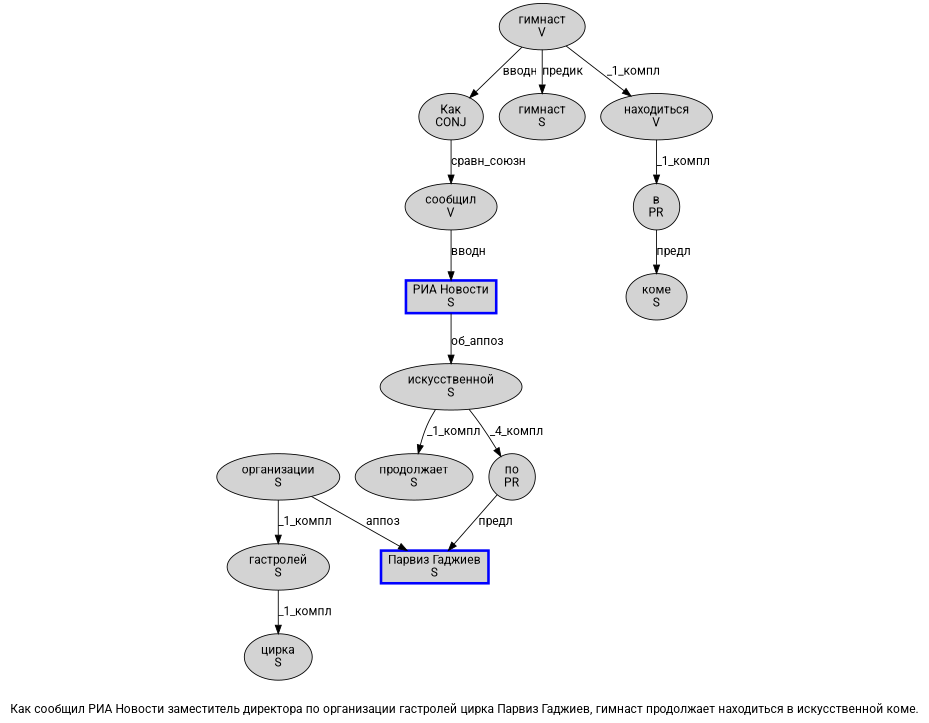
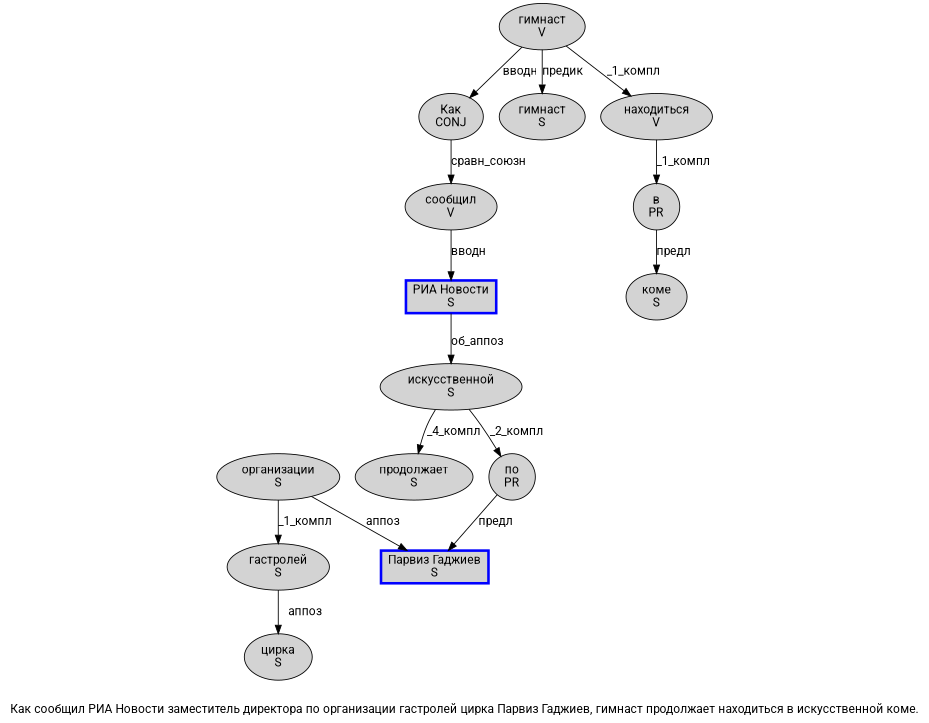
(454, 432) -> (454, 432)
(517, 432) -> (517, 432)
(305, 612) -> (305, 612)
